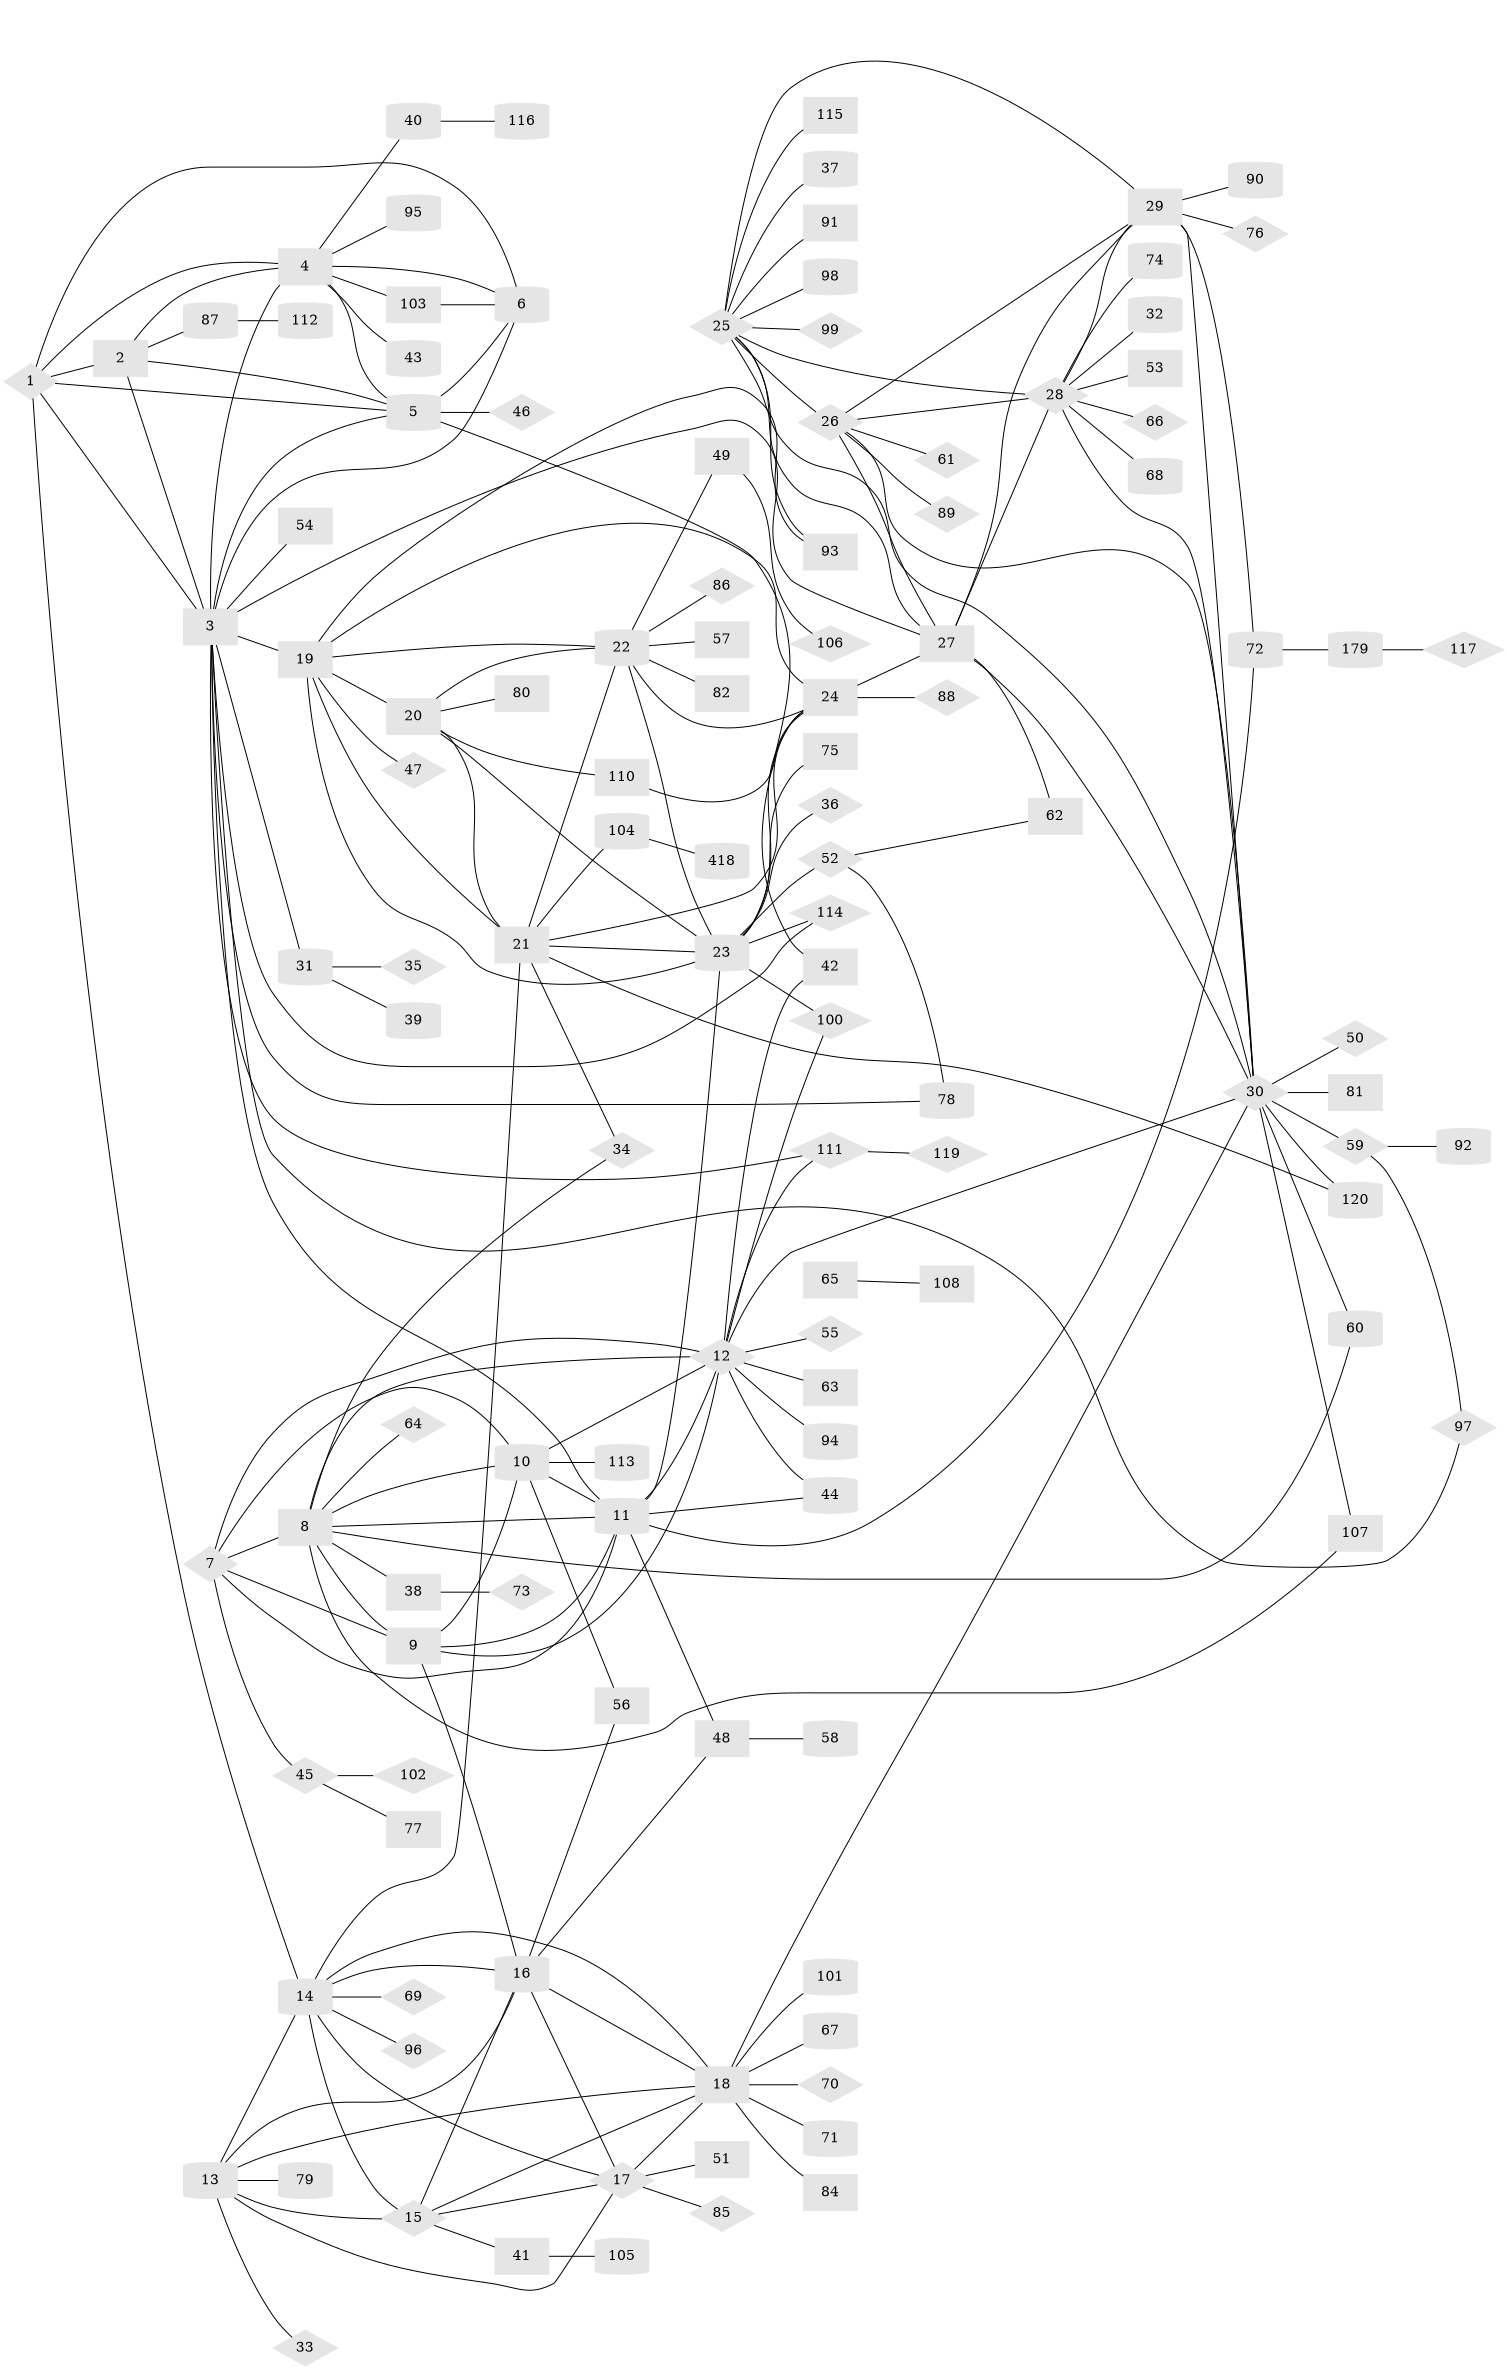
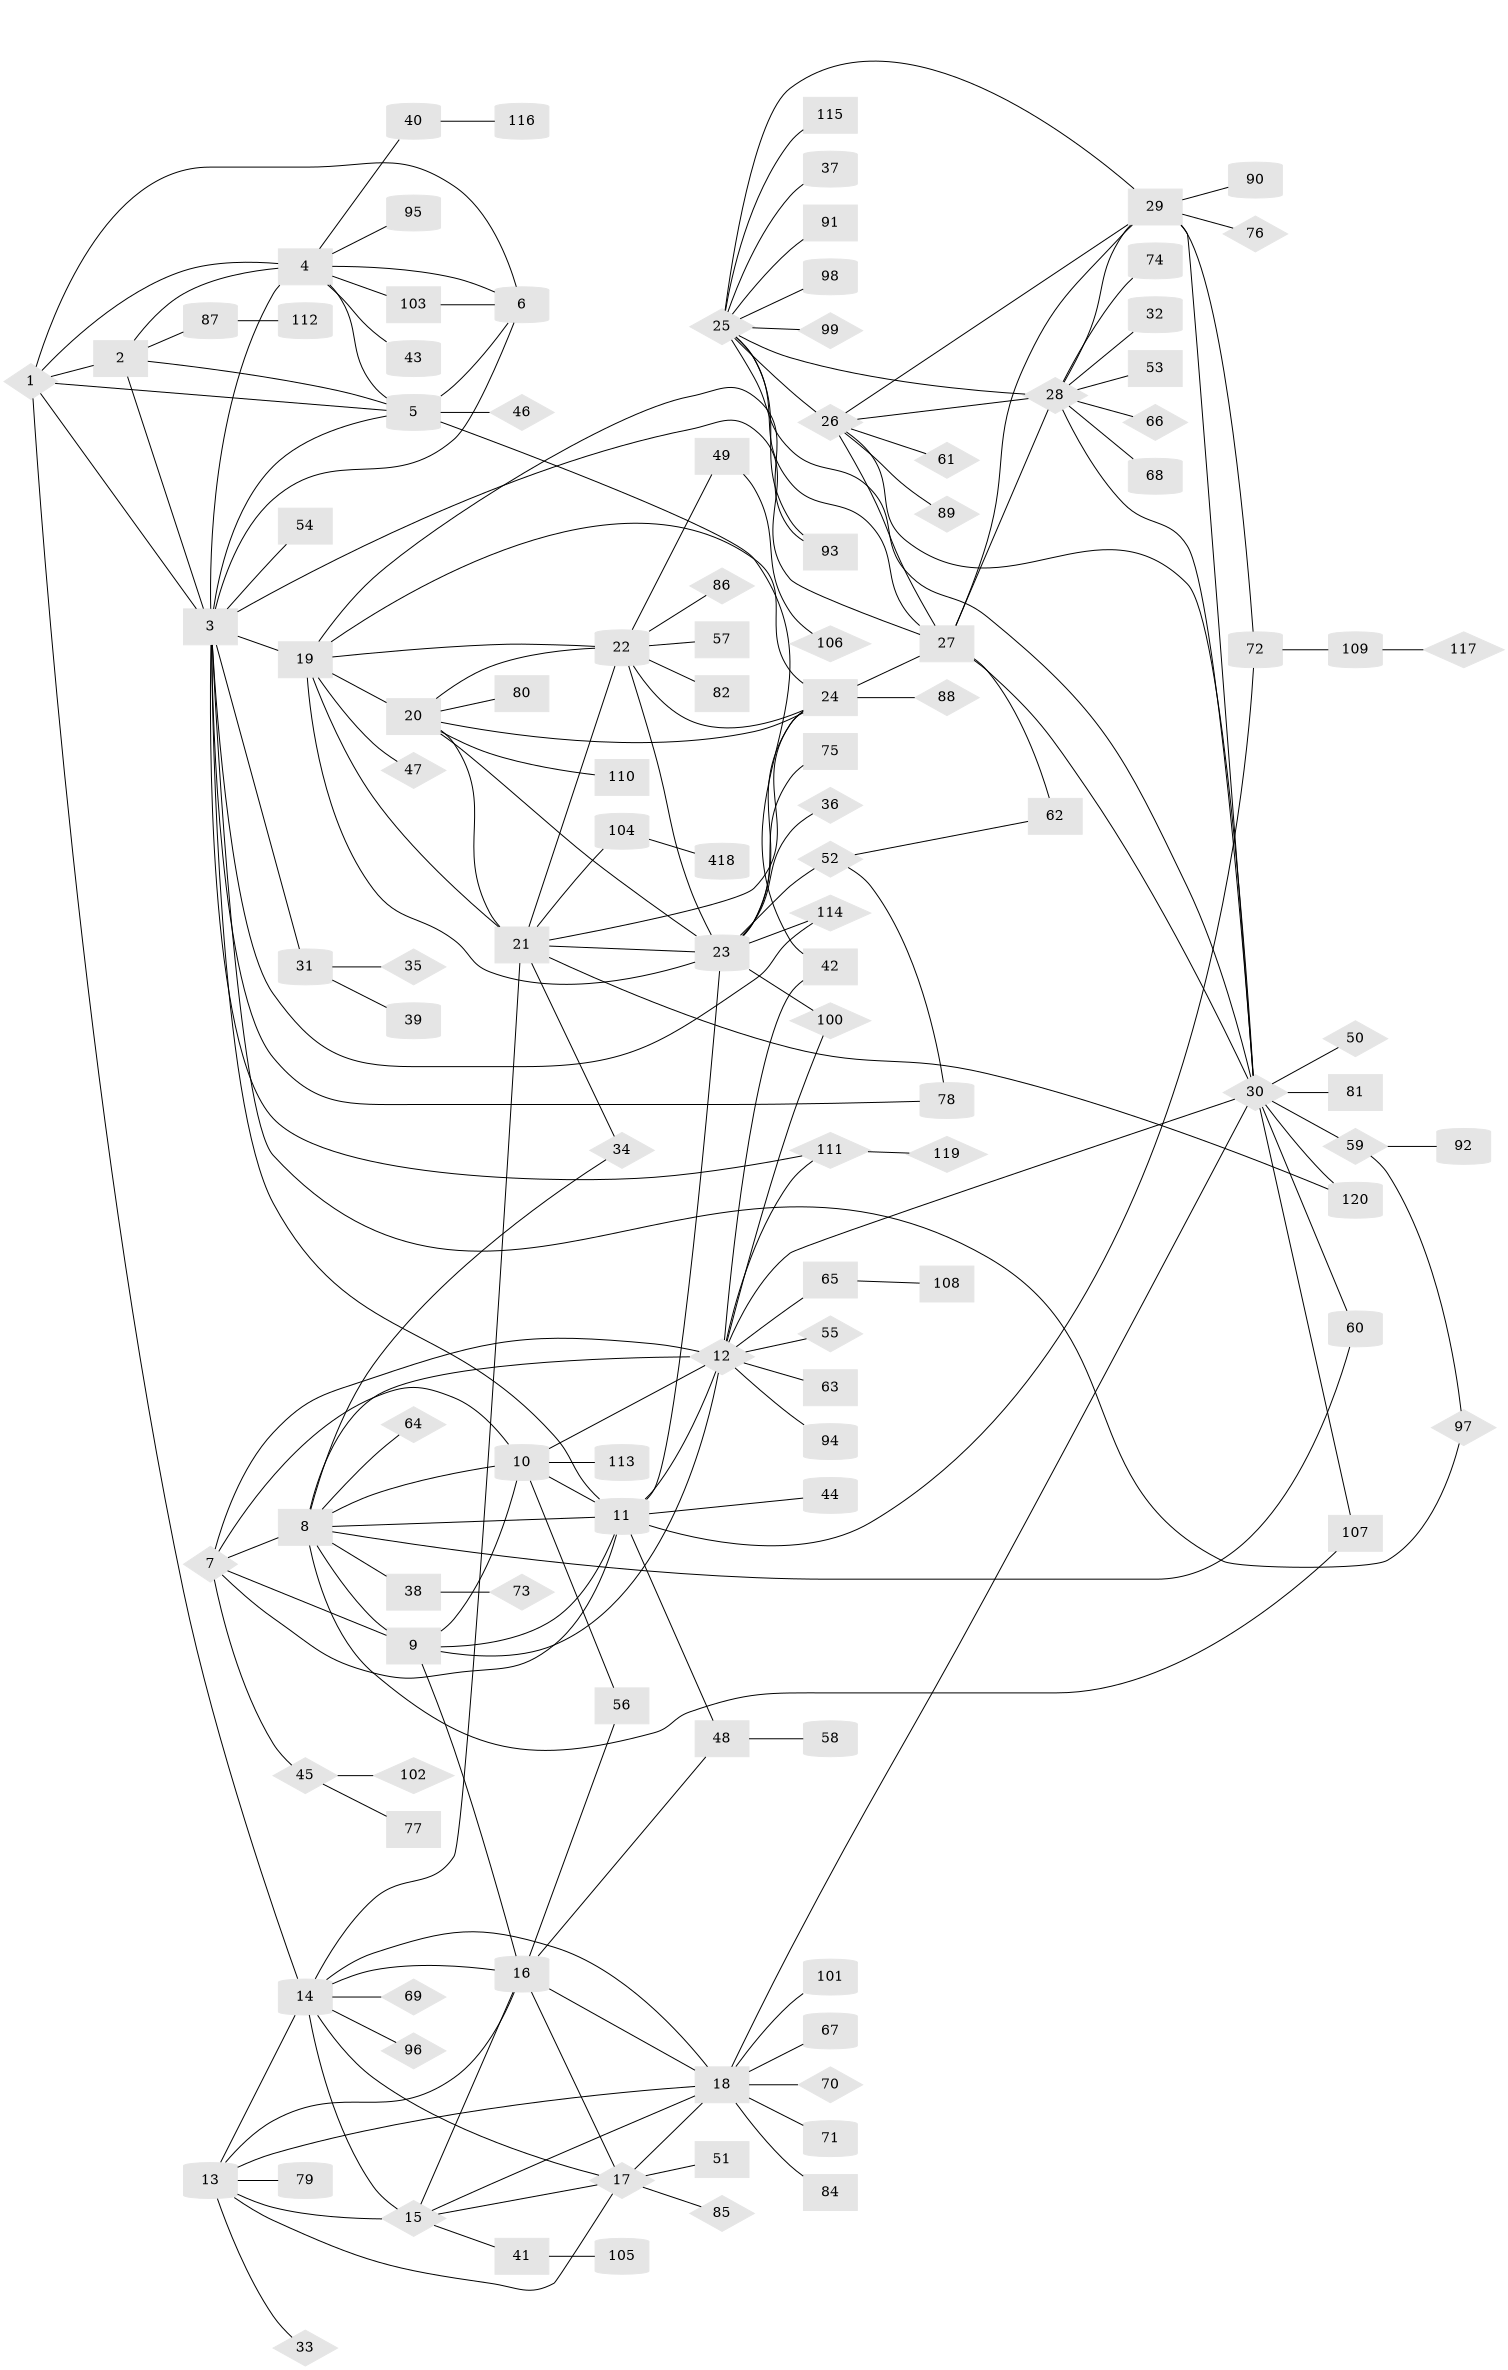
(1355, 650) -> (1355, 650)
(748, 794) -> (624, 742)
(760, 1430) -> (769, 1322)
